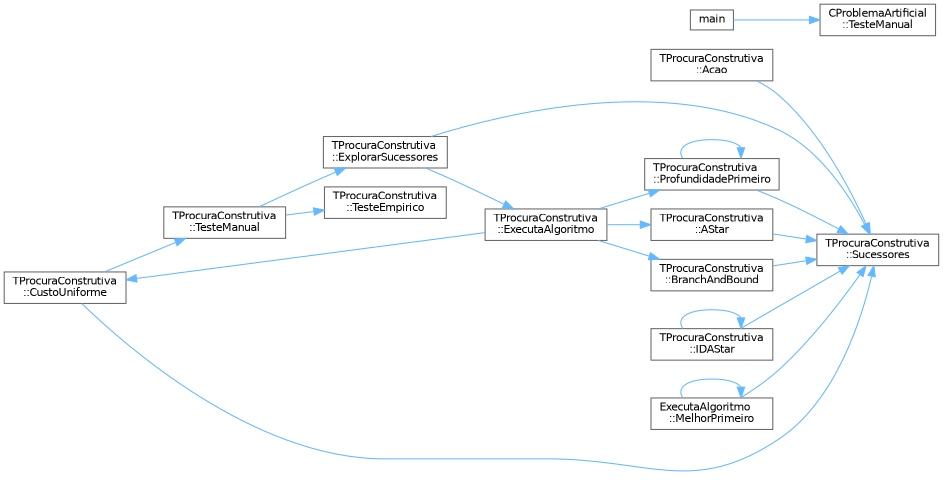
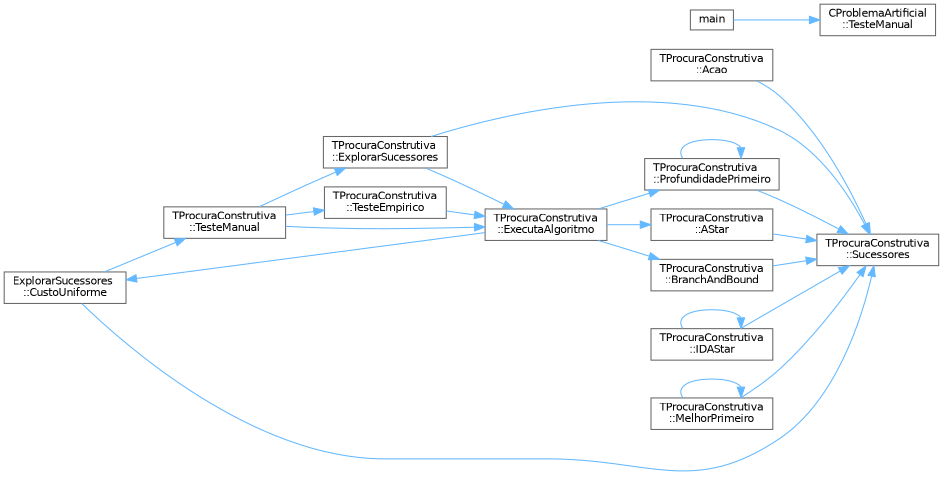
none -> (460, 213)
none -> (380, 229)
(65, 288) -> (65, 288)
(712, 414) -> (712, 414)
